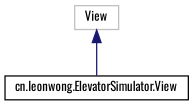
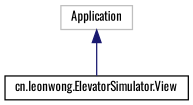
(97, 18) -> (97, 18)
